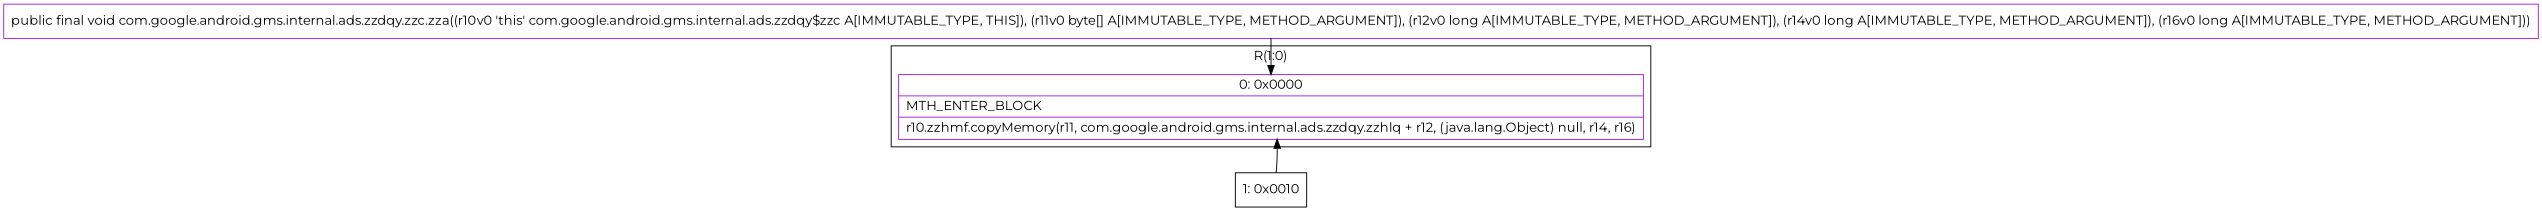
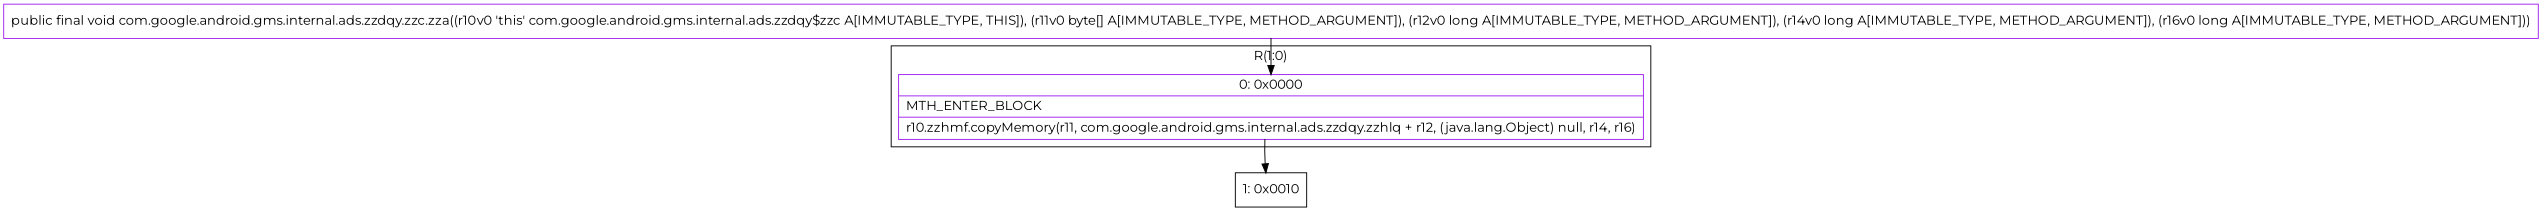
(1277, 161) -> (1265, 153)
